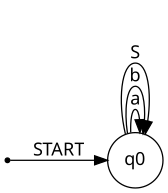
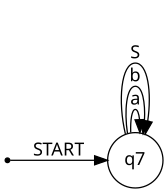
(135, 160) -> (135, 160)
